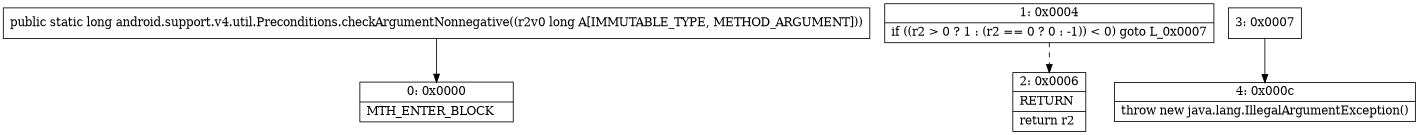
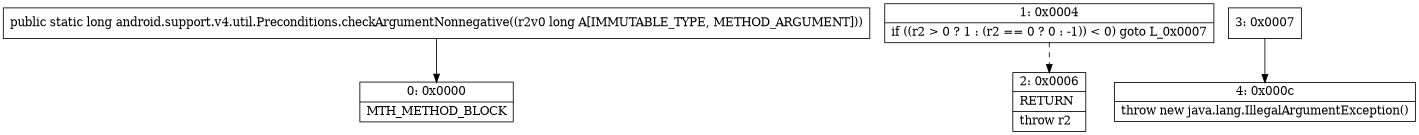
(430, 112) -> (437, 112)
(1047, 121) -> (1046, 121)
